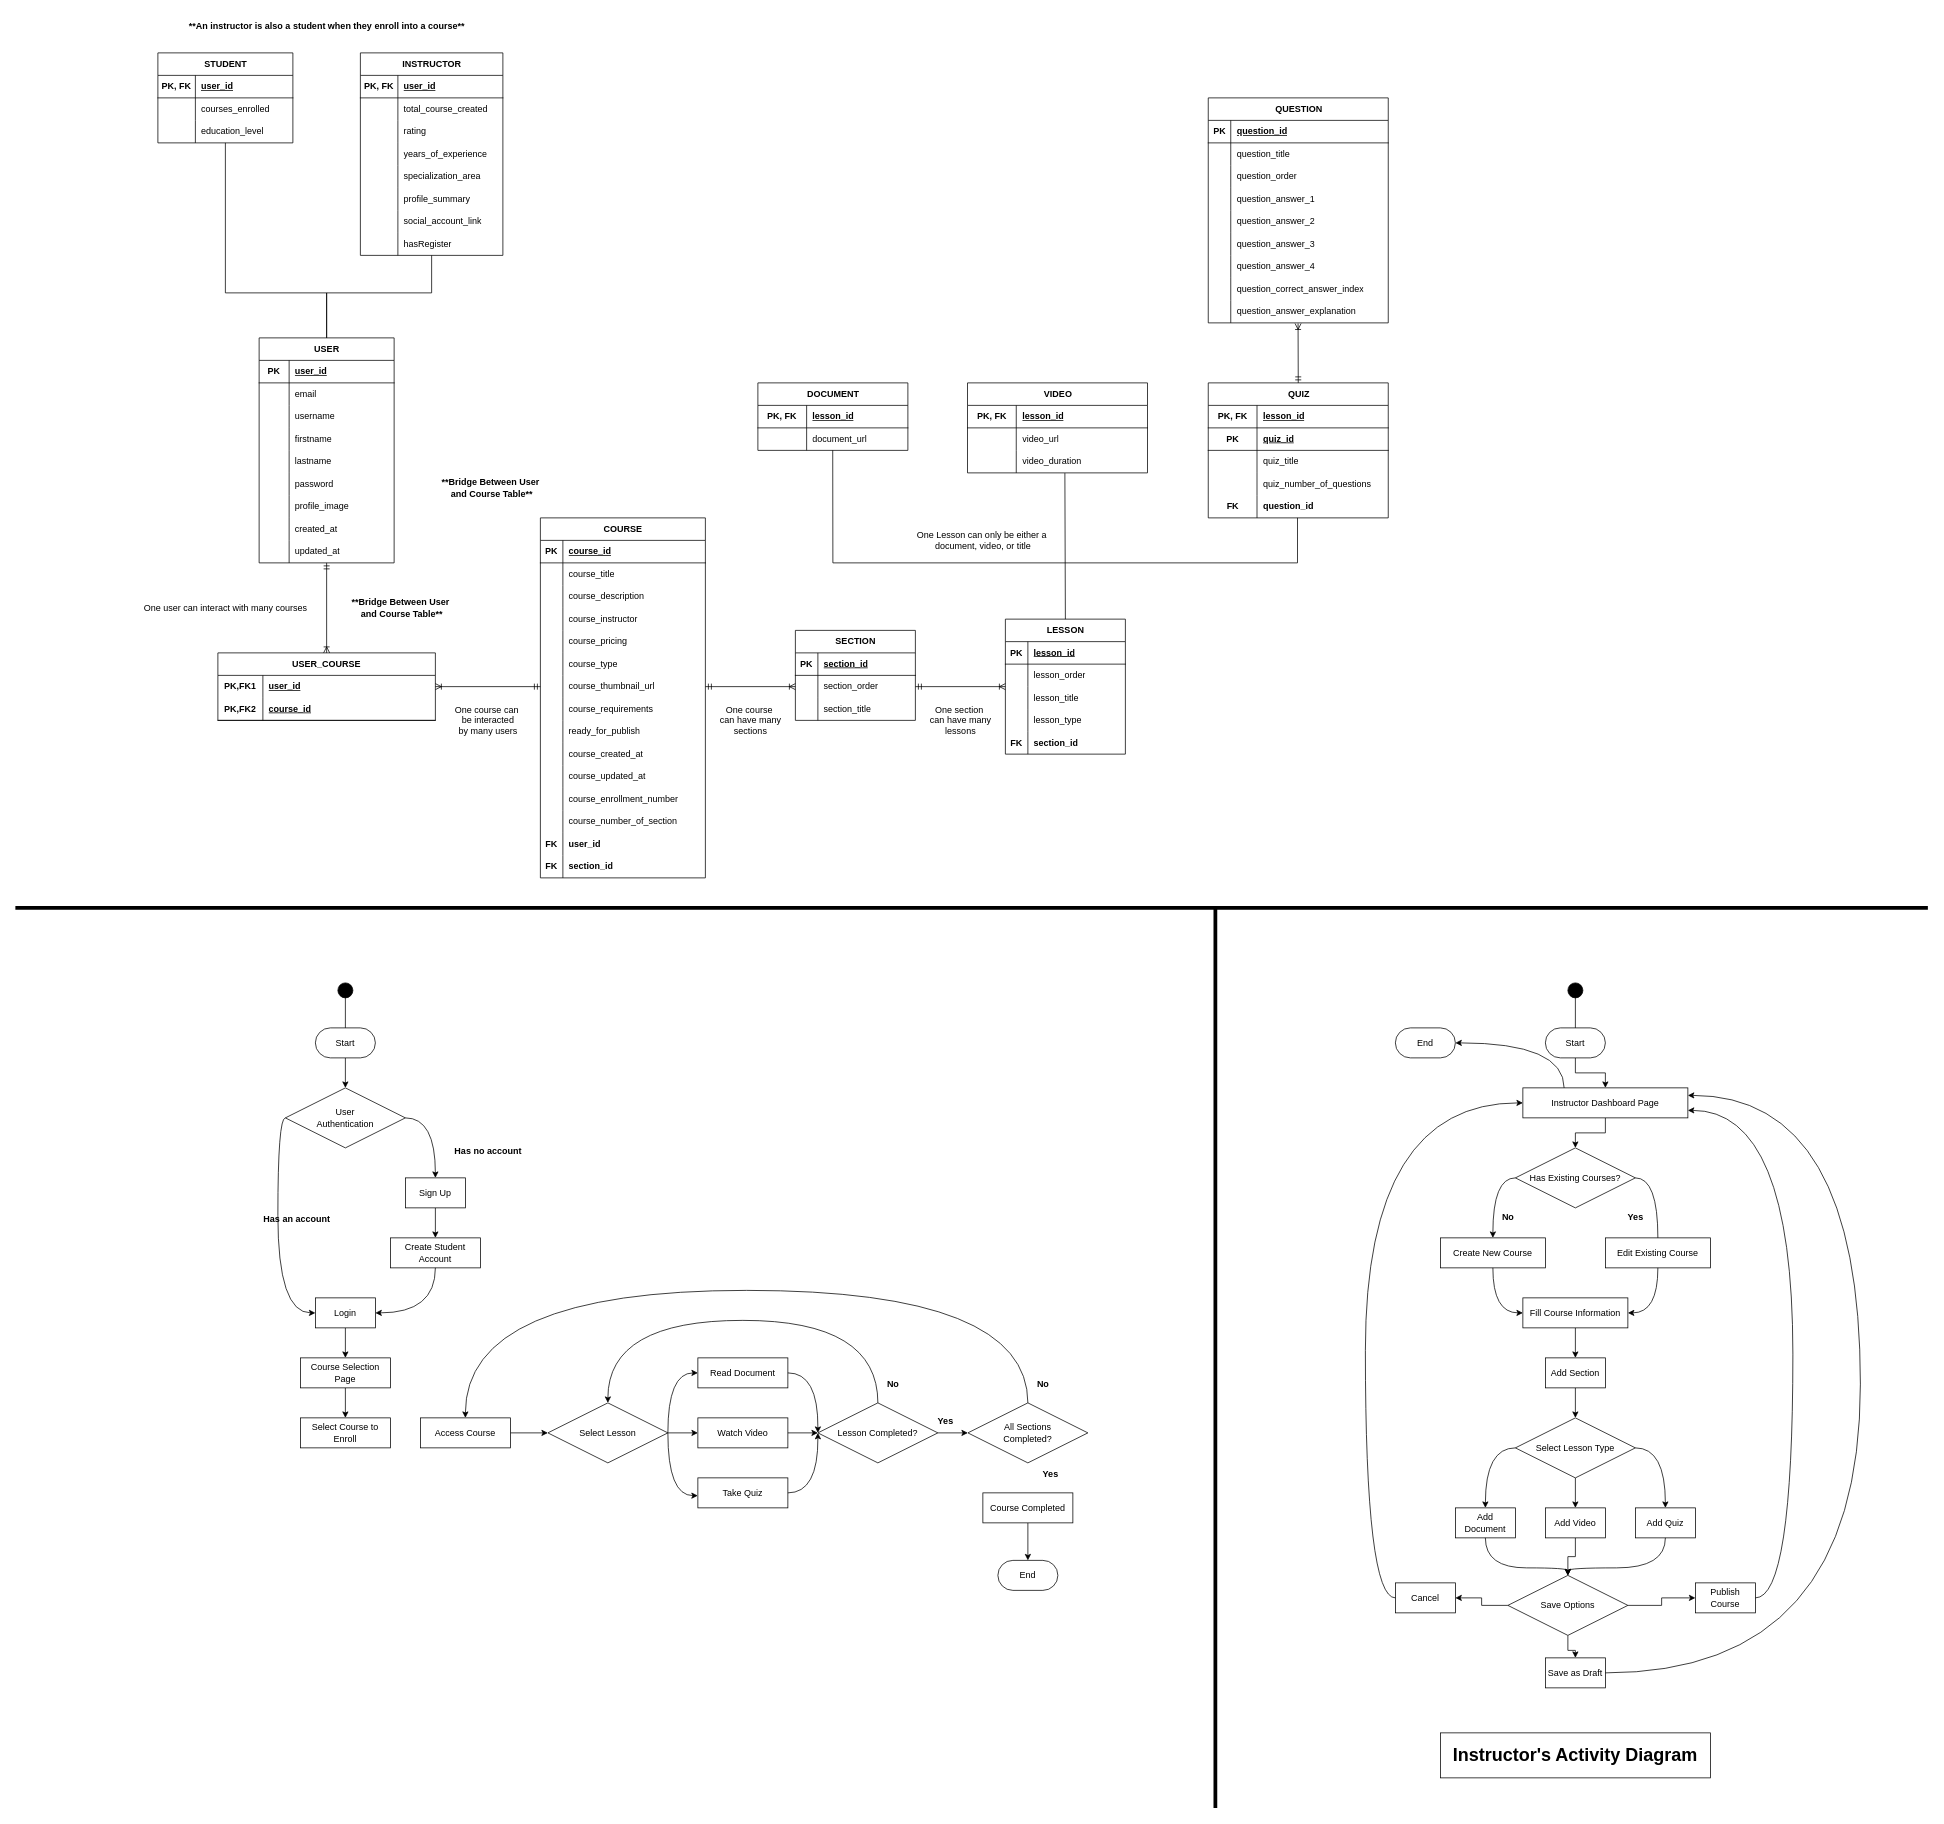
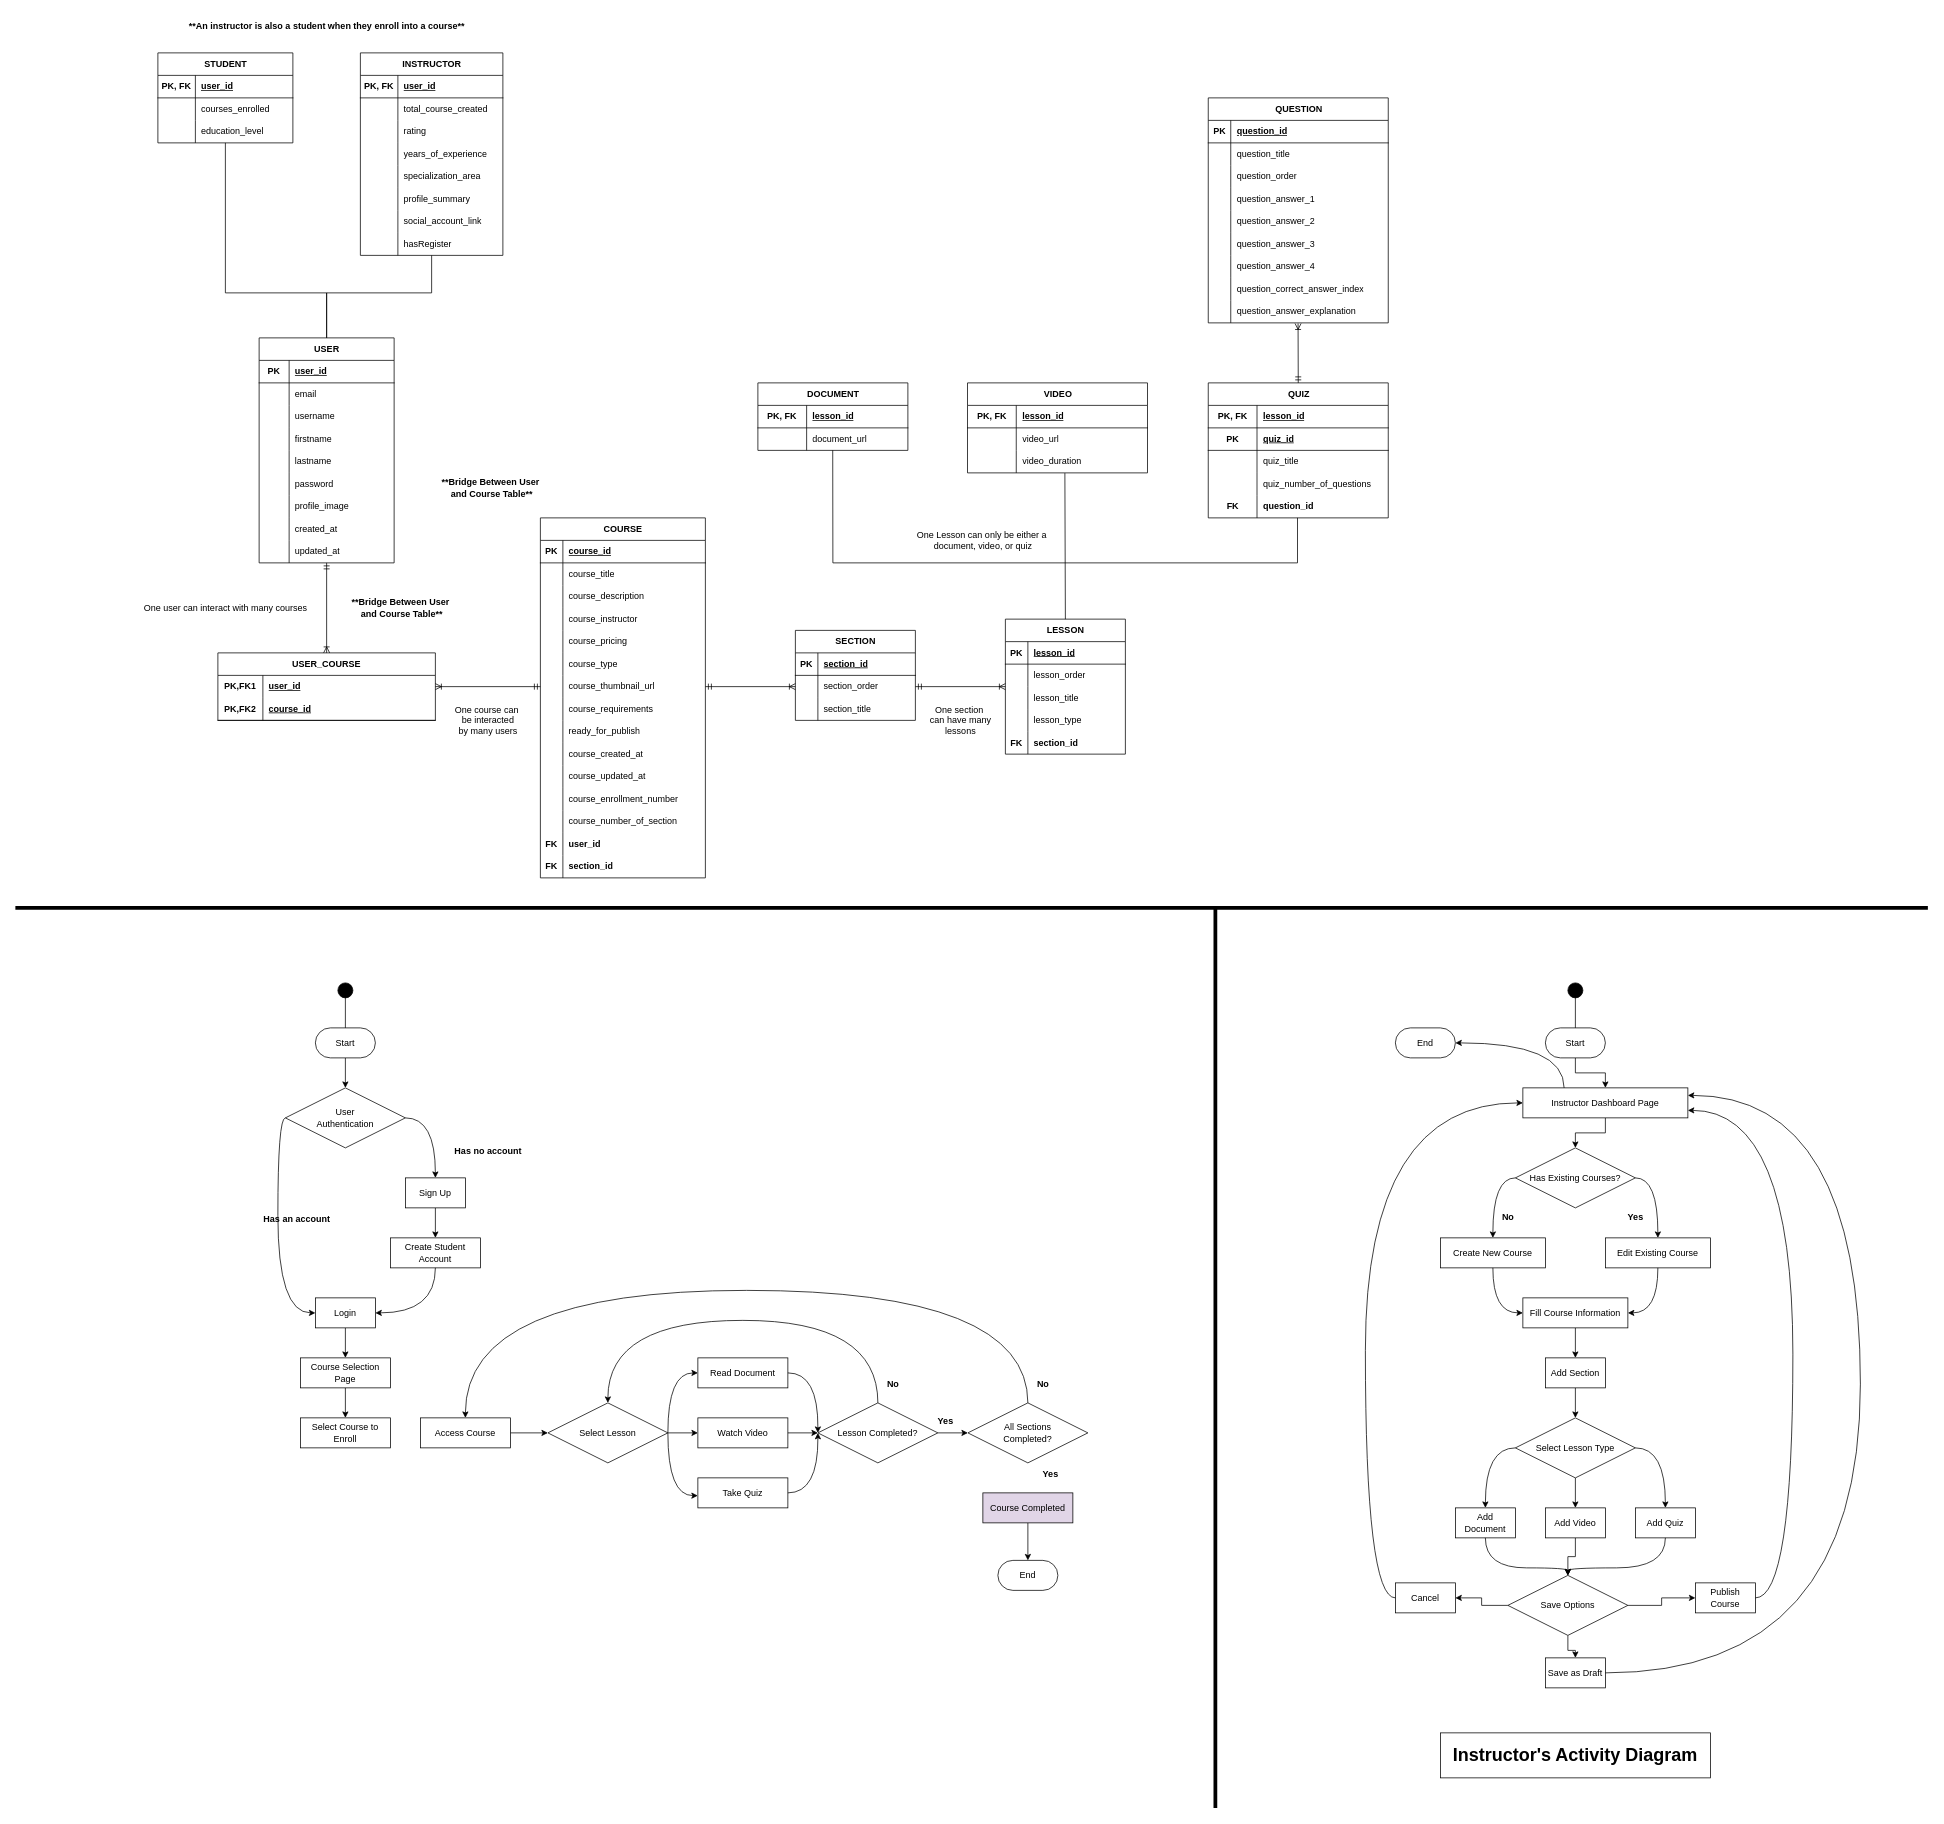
(983, 540) -> (983, 540)
(750, 720) -> none
(1658, 1233) -> (1658, 1231)
(1028, 1508) -> (1028, 1508)
